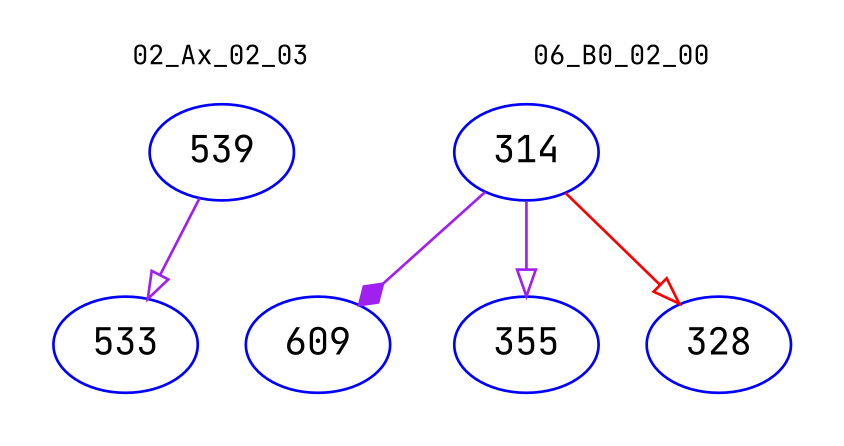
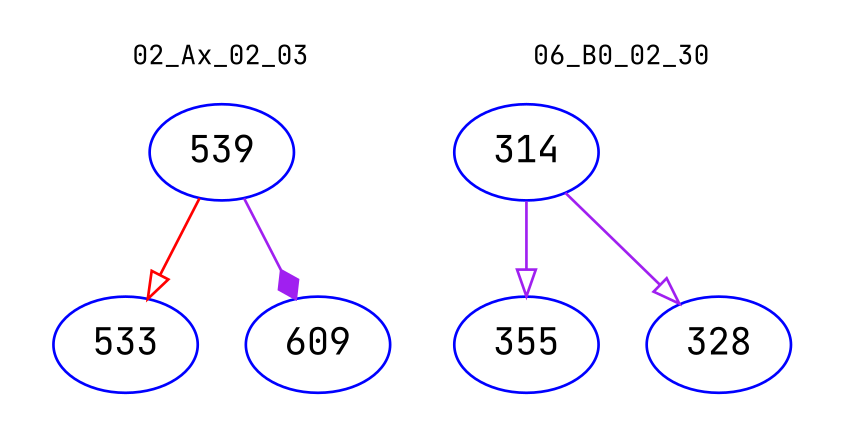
(623, 57) -> (623, 57)
(450, 224) -> (263, 234)
(180, 237) -> (180, 237)
(613, 239) -> (613, 239)
